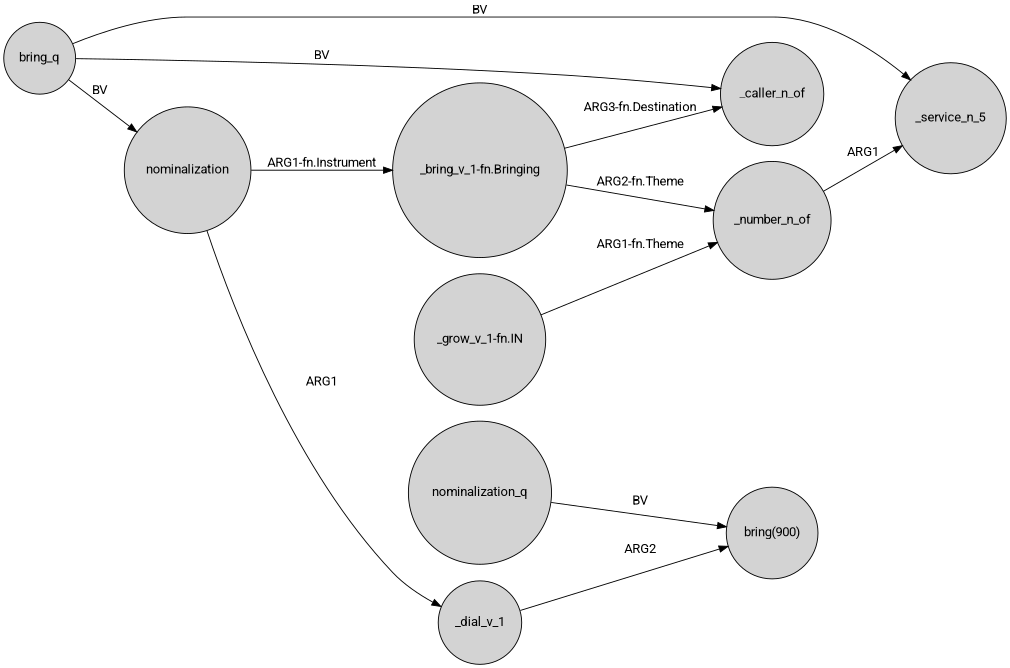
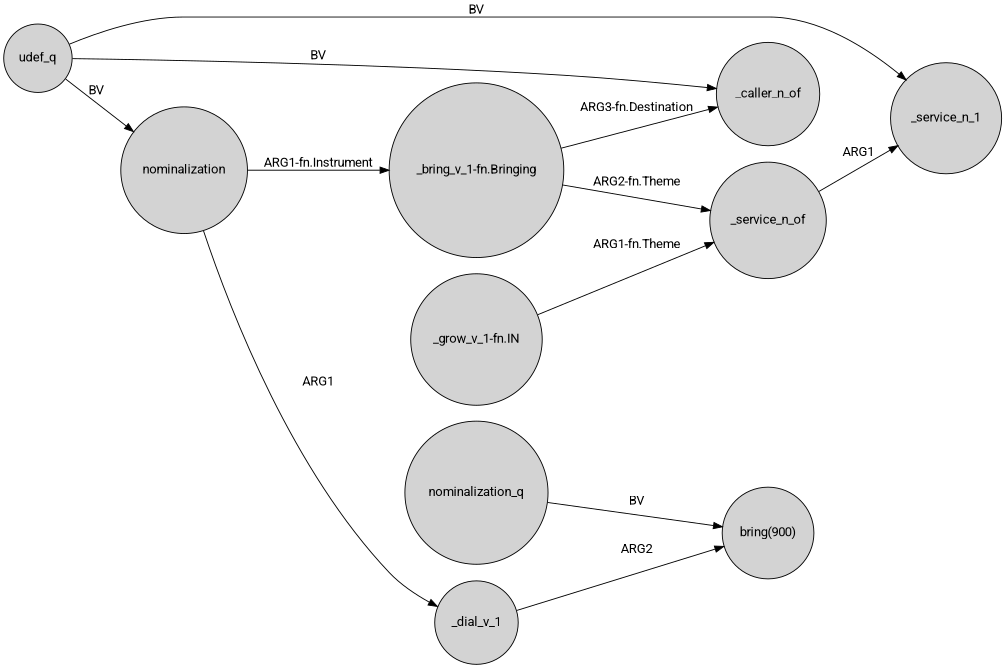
(40, 58) -> (38, 58)
(951, 118) -> (946, 118)
(772, 220) -> (768, 220)
